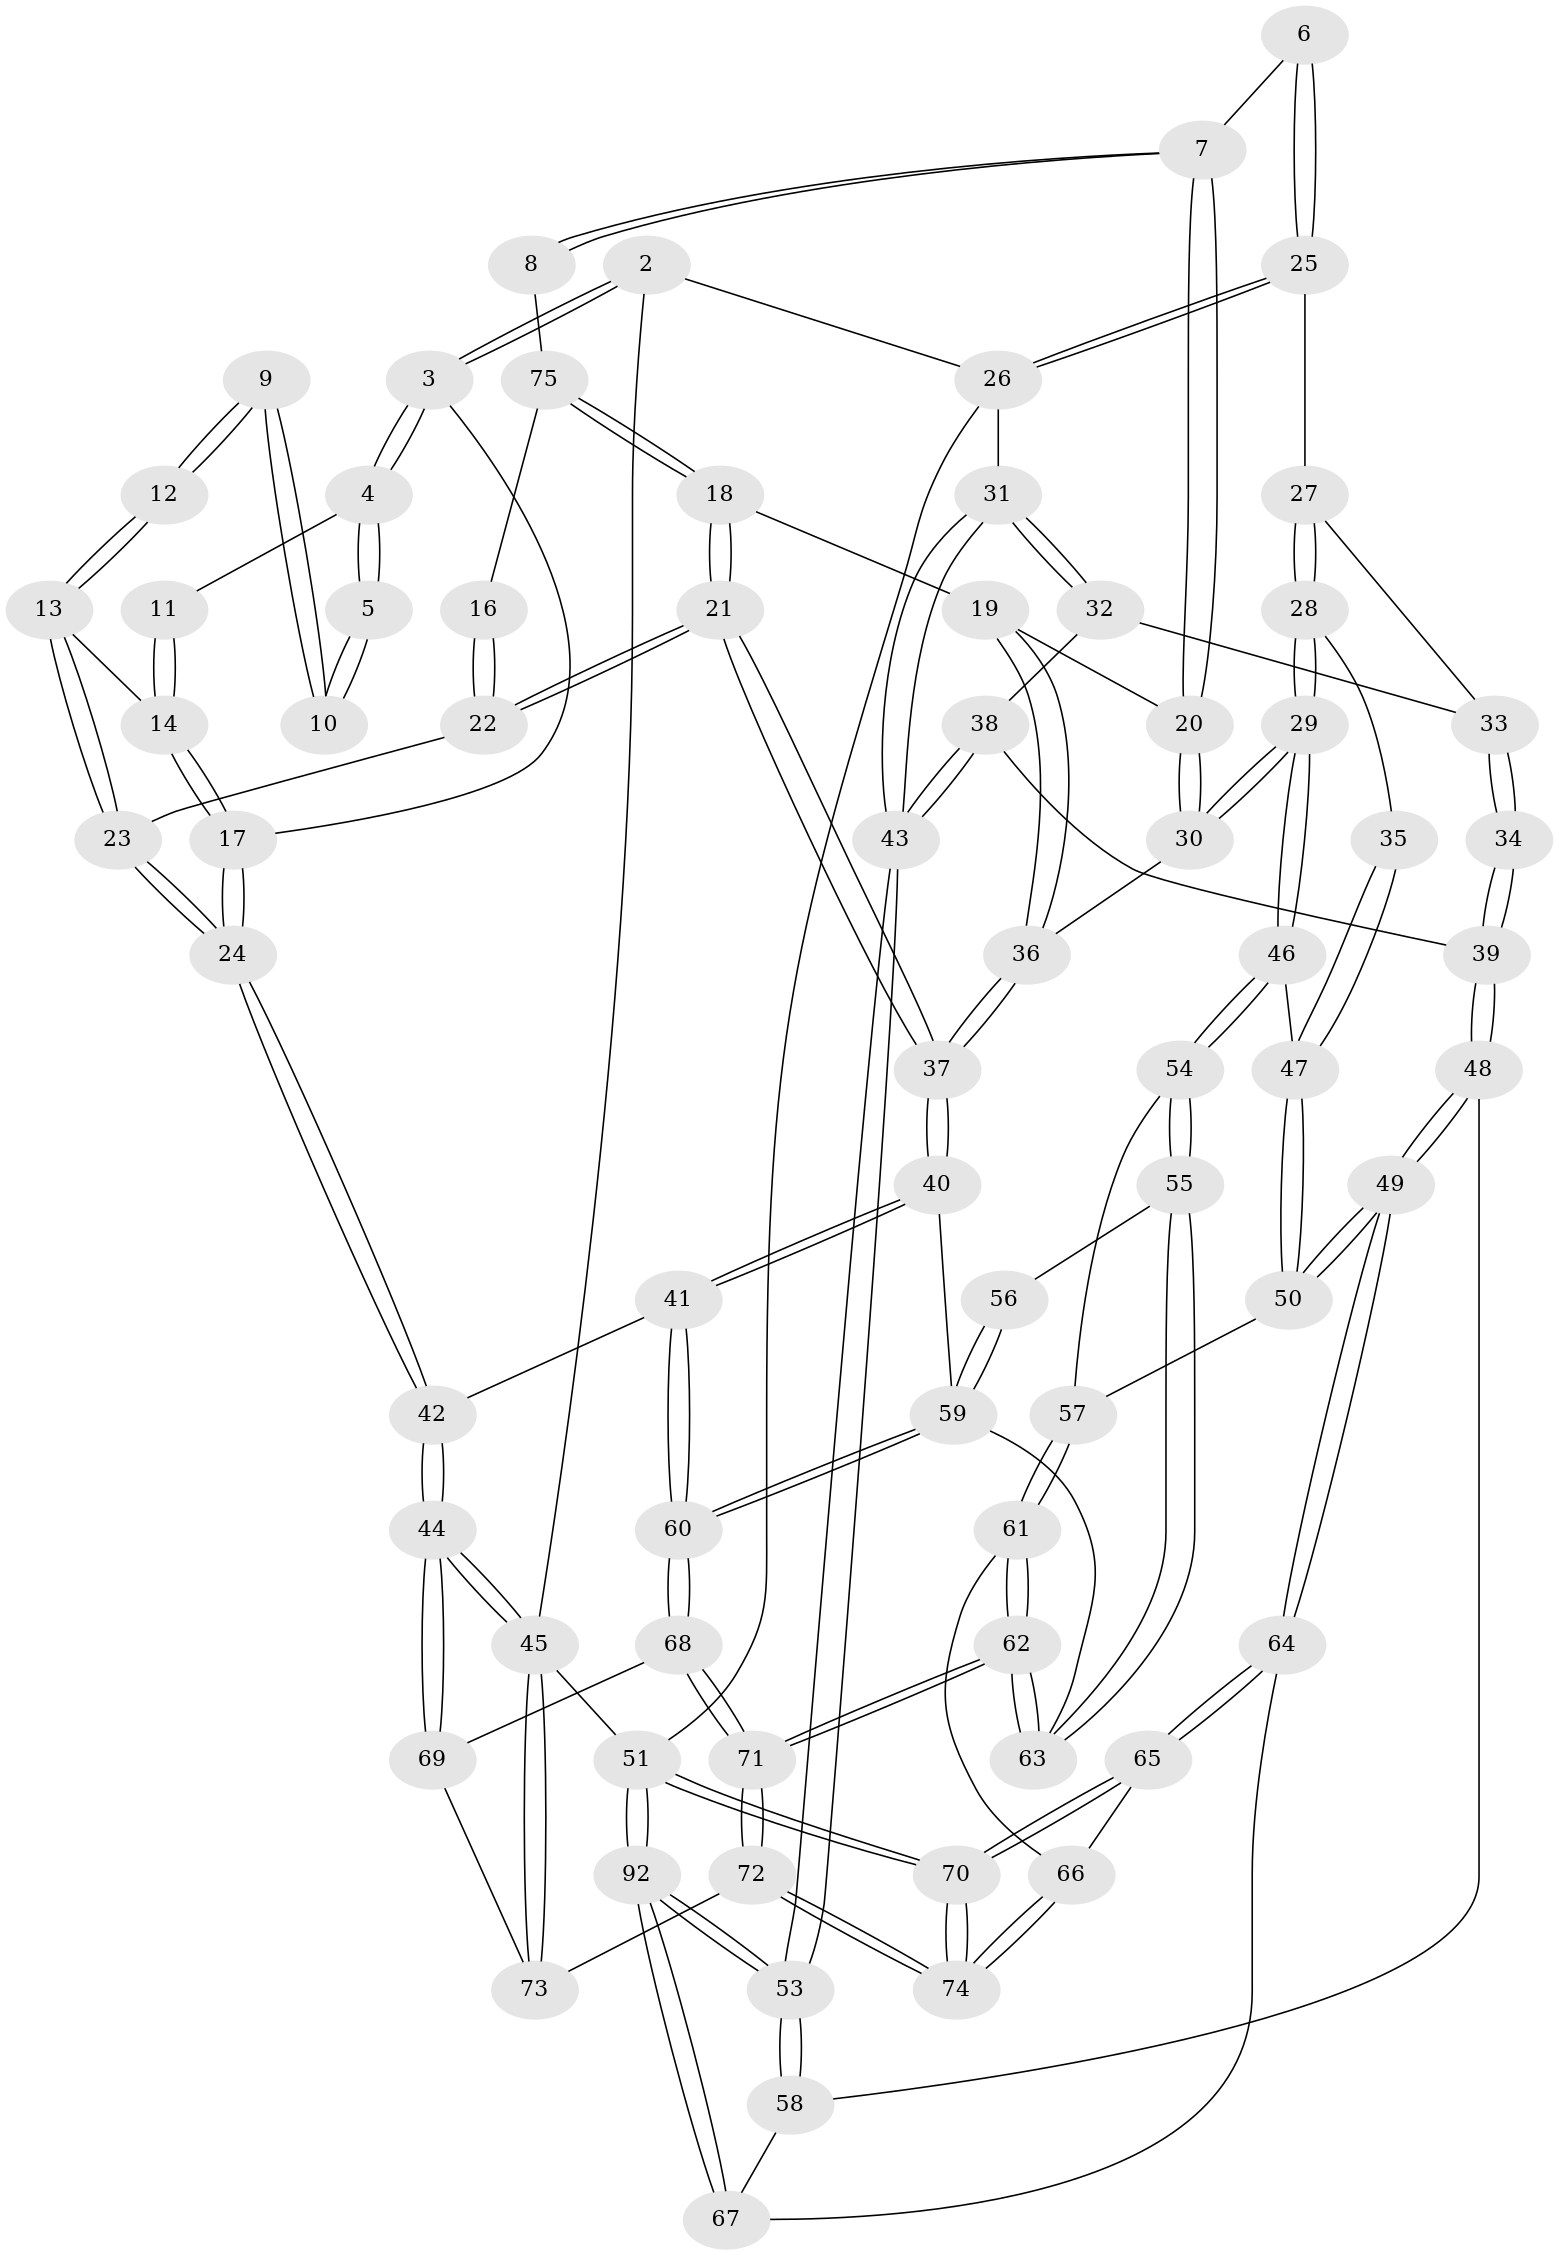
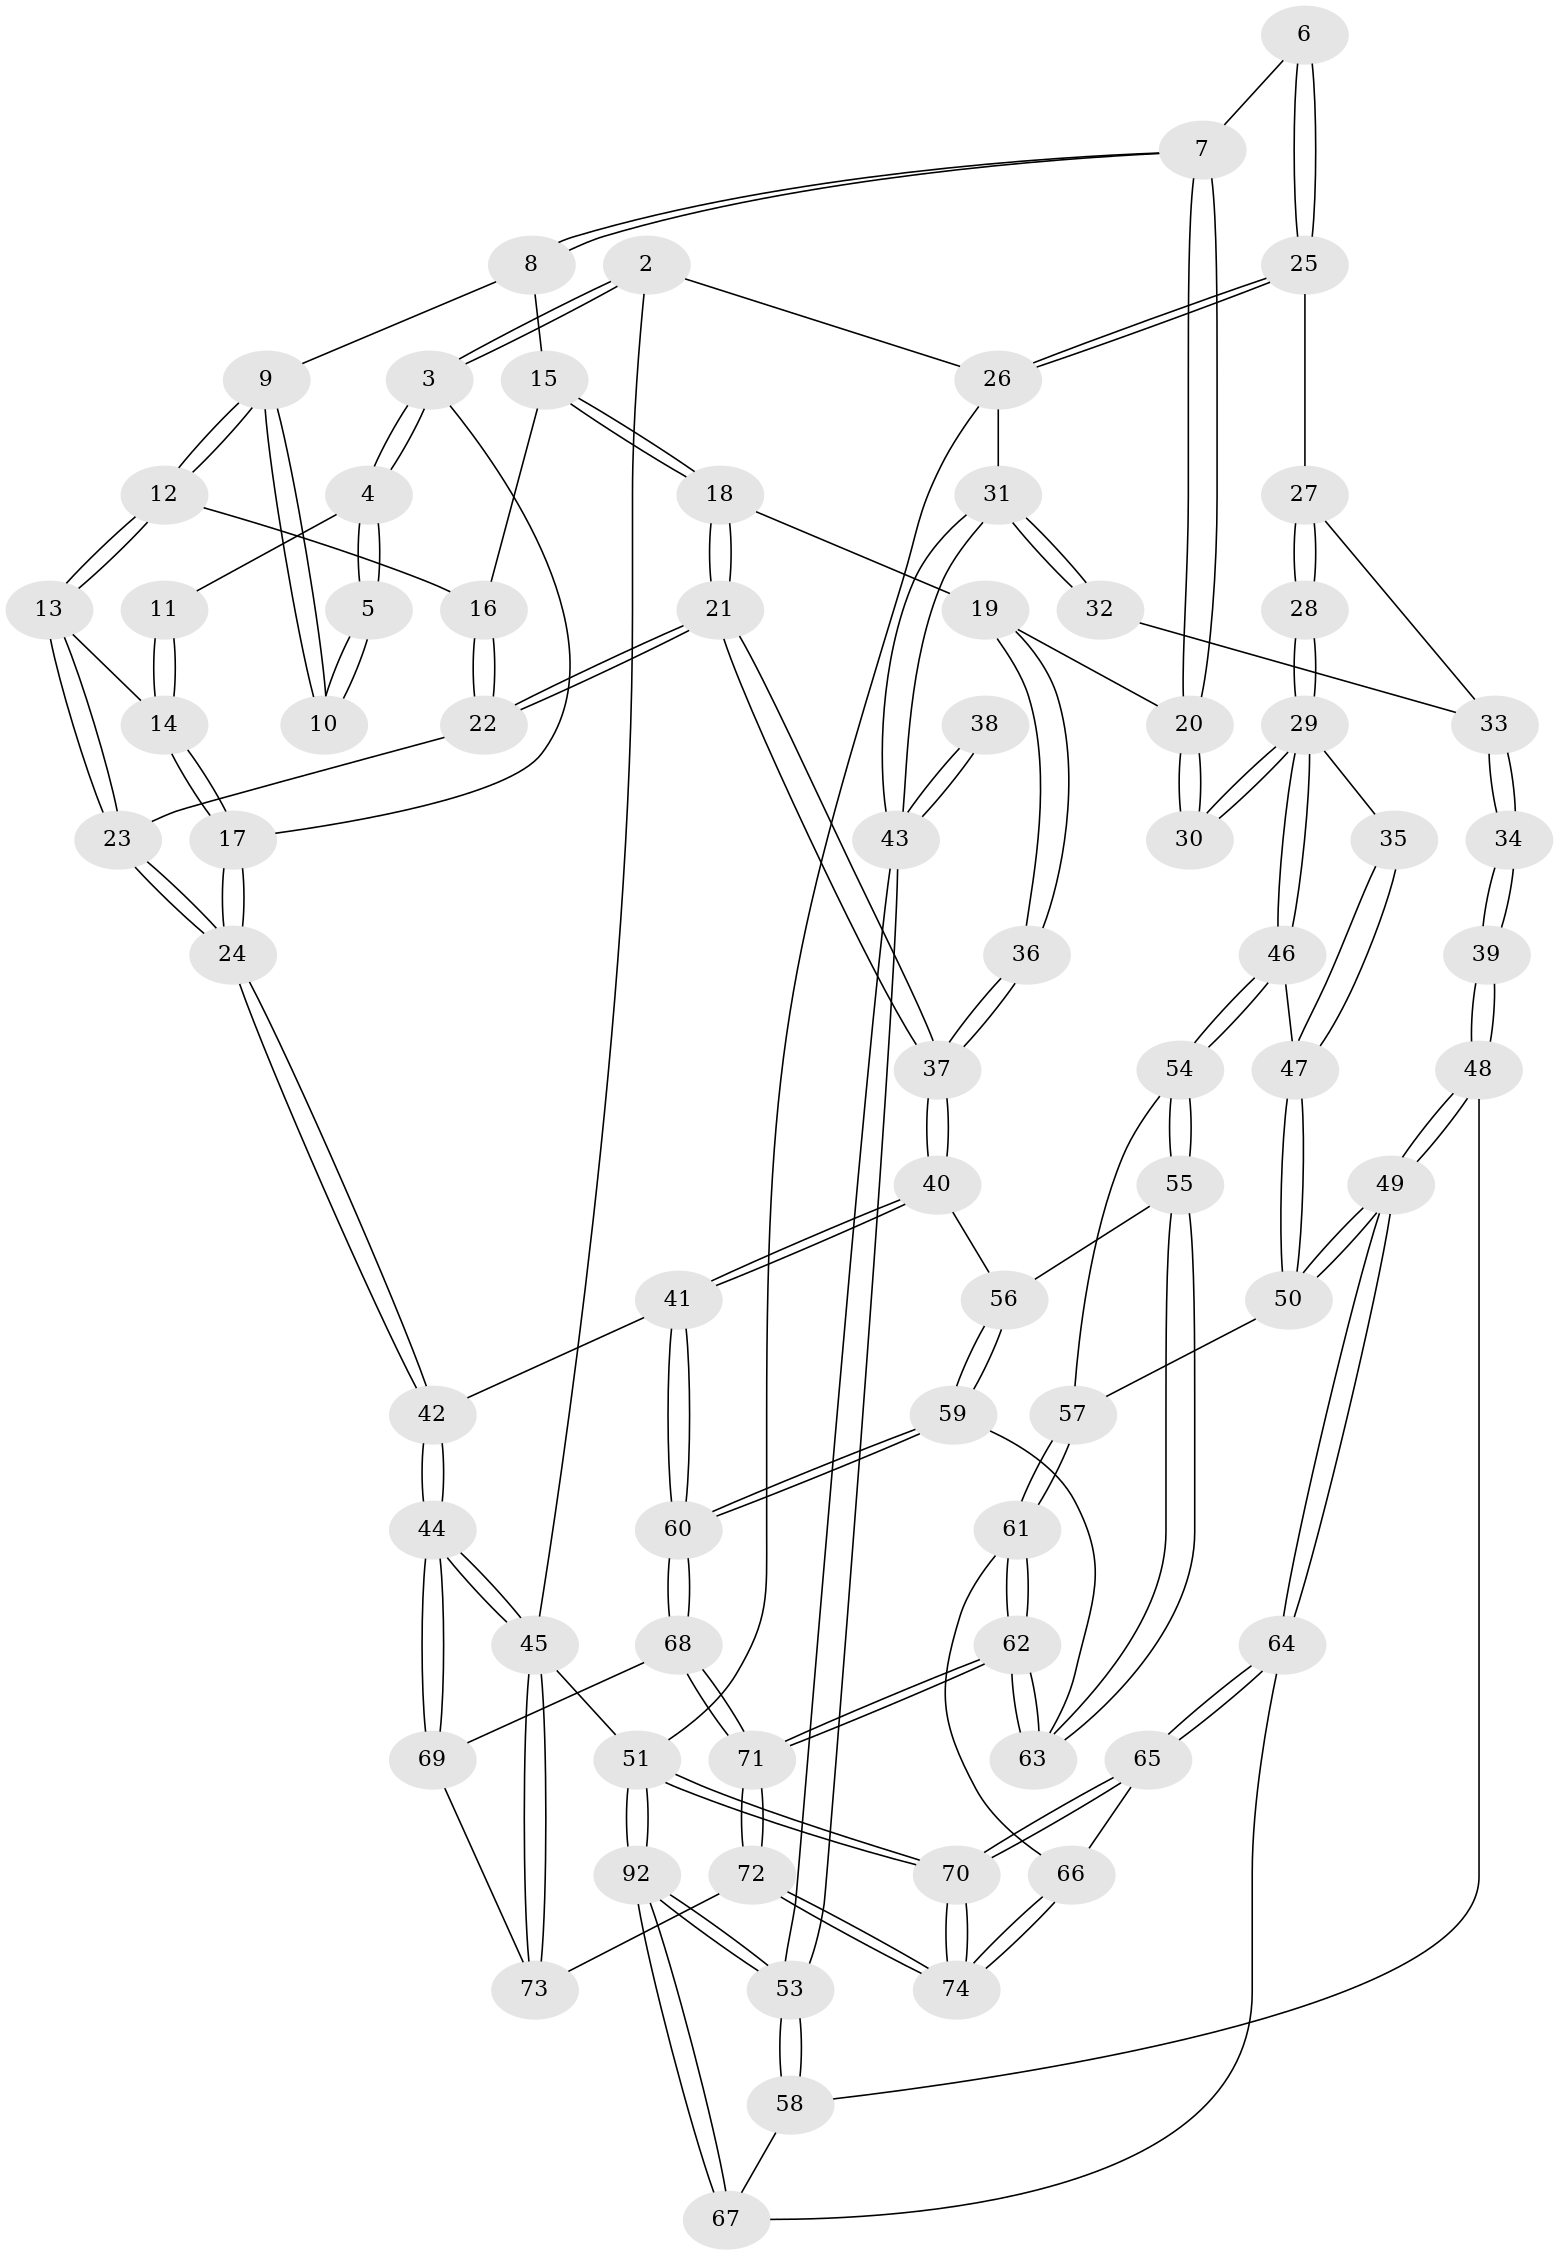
none -> (399, 323)
(545, 380) -> (545, 380)
none -> (328, 546)
(1036, 674) -> none
(1371, 719) -> (1350, 783)
(1203, 890) -> none
(1108, 898) -> none
(945, 1300) -> (971, 1242)
